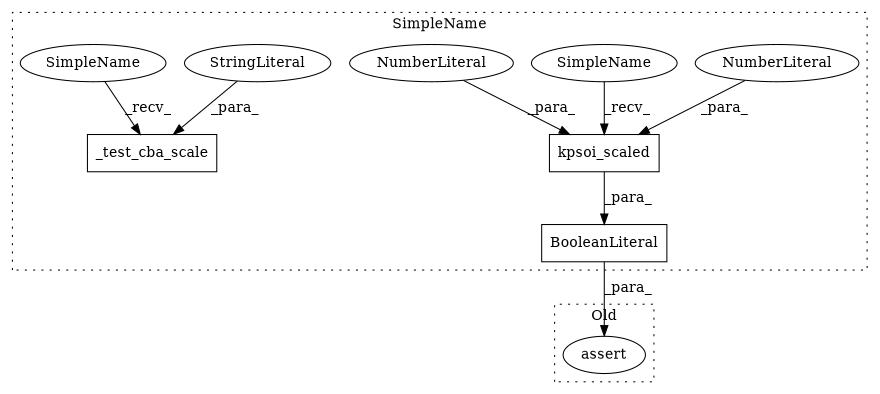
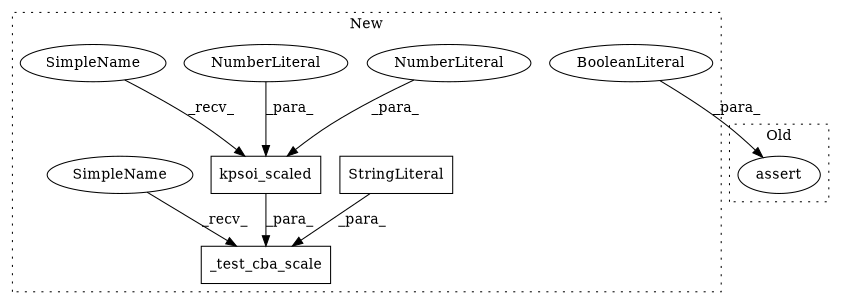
(440, 24) -> (367, 24)
(258, 63) -> (396, 175)
(604, 193) -> (266, 215)
(604, 243) -> (631, 63)
